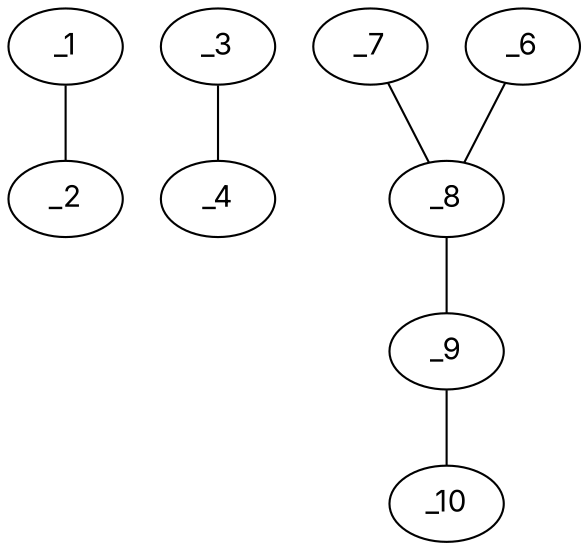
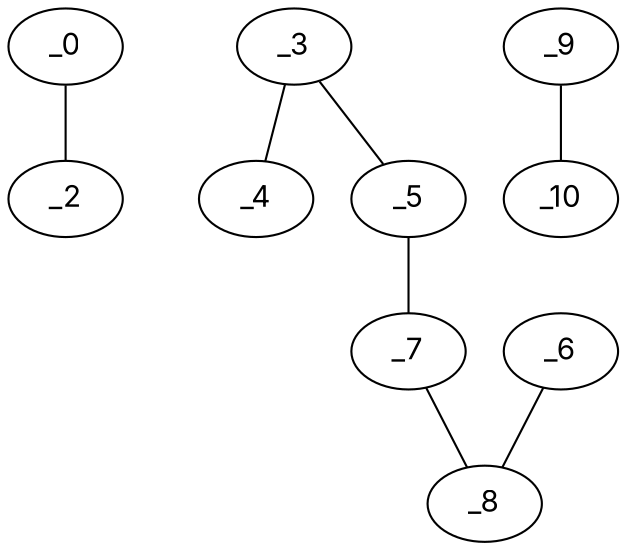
(66, 47) -> (66, 47)
none -> (409, 199)
(447, 275) -> none
